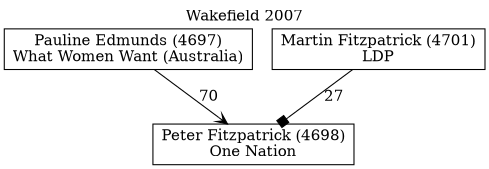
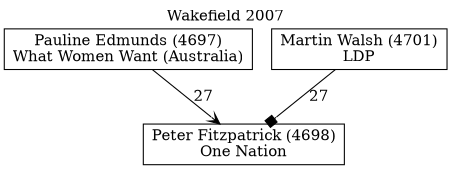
(379, 49) -> (359, 49)
(209, 97) -> (204, 97)
